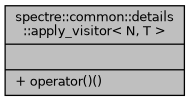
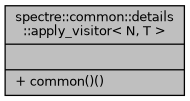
(59, 82) -> (60, 82)
